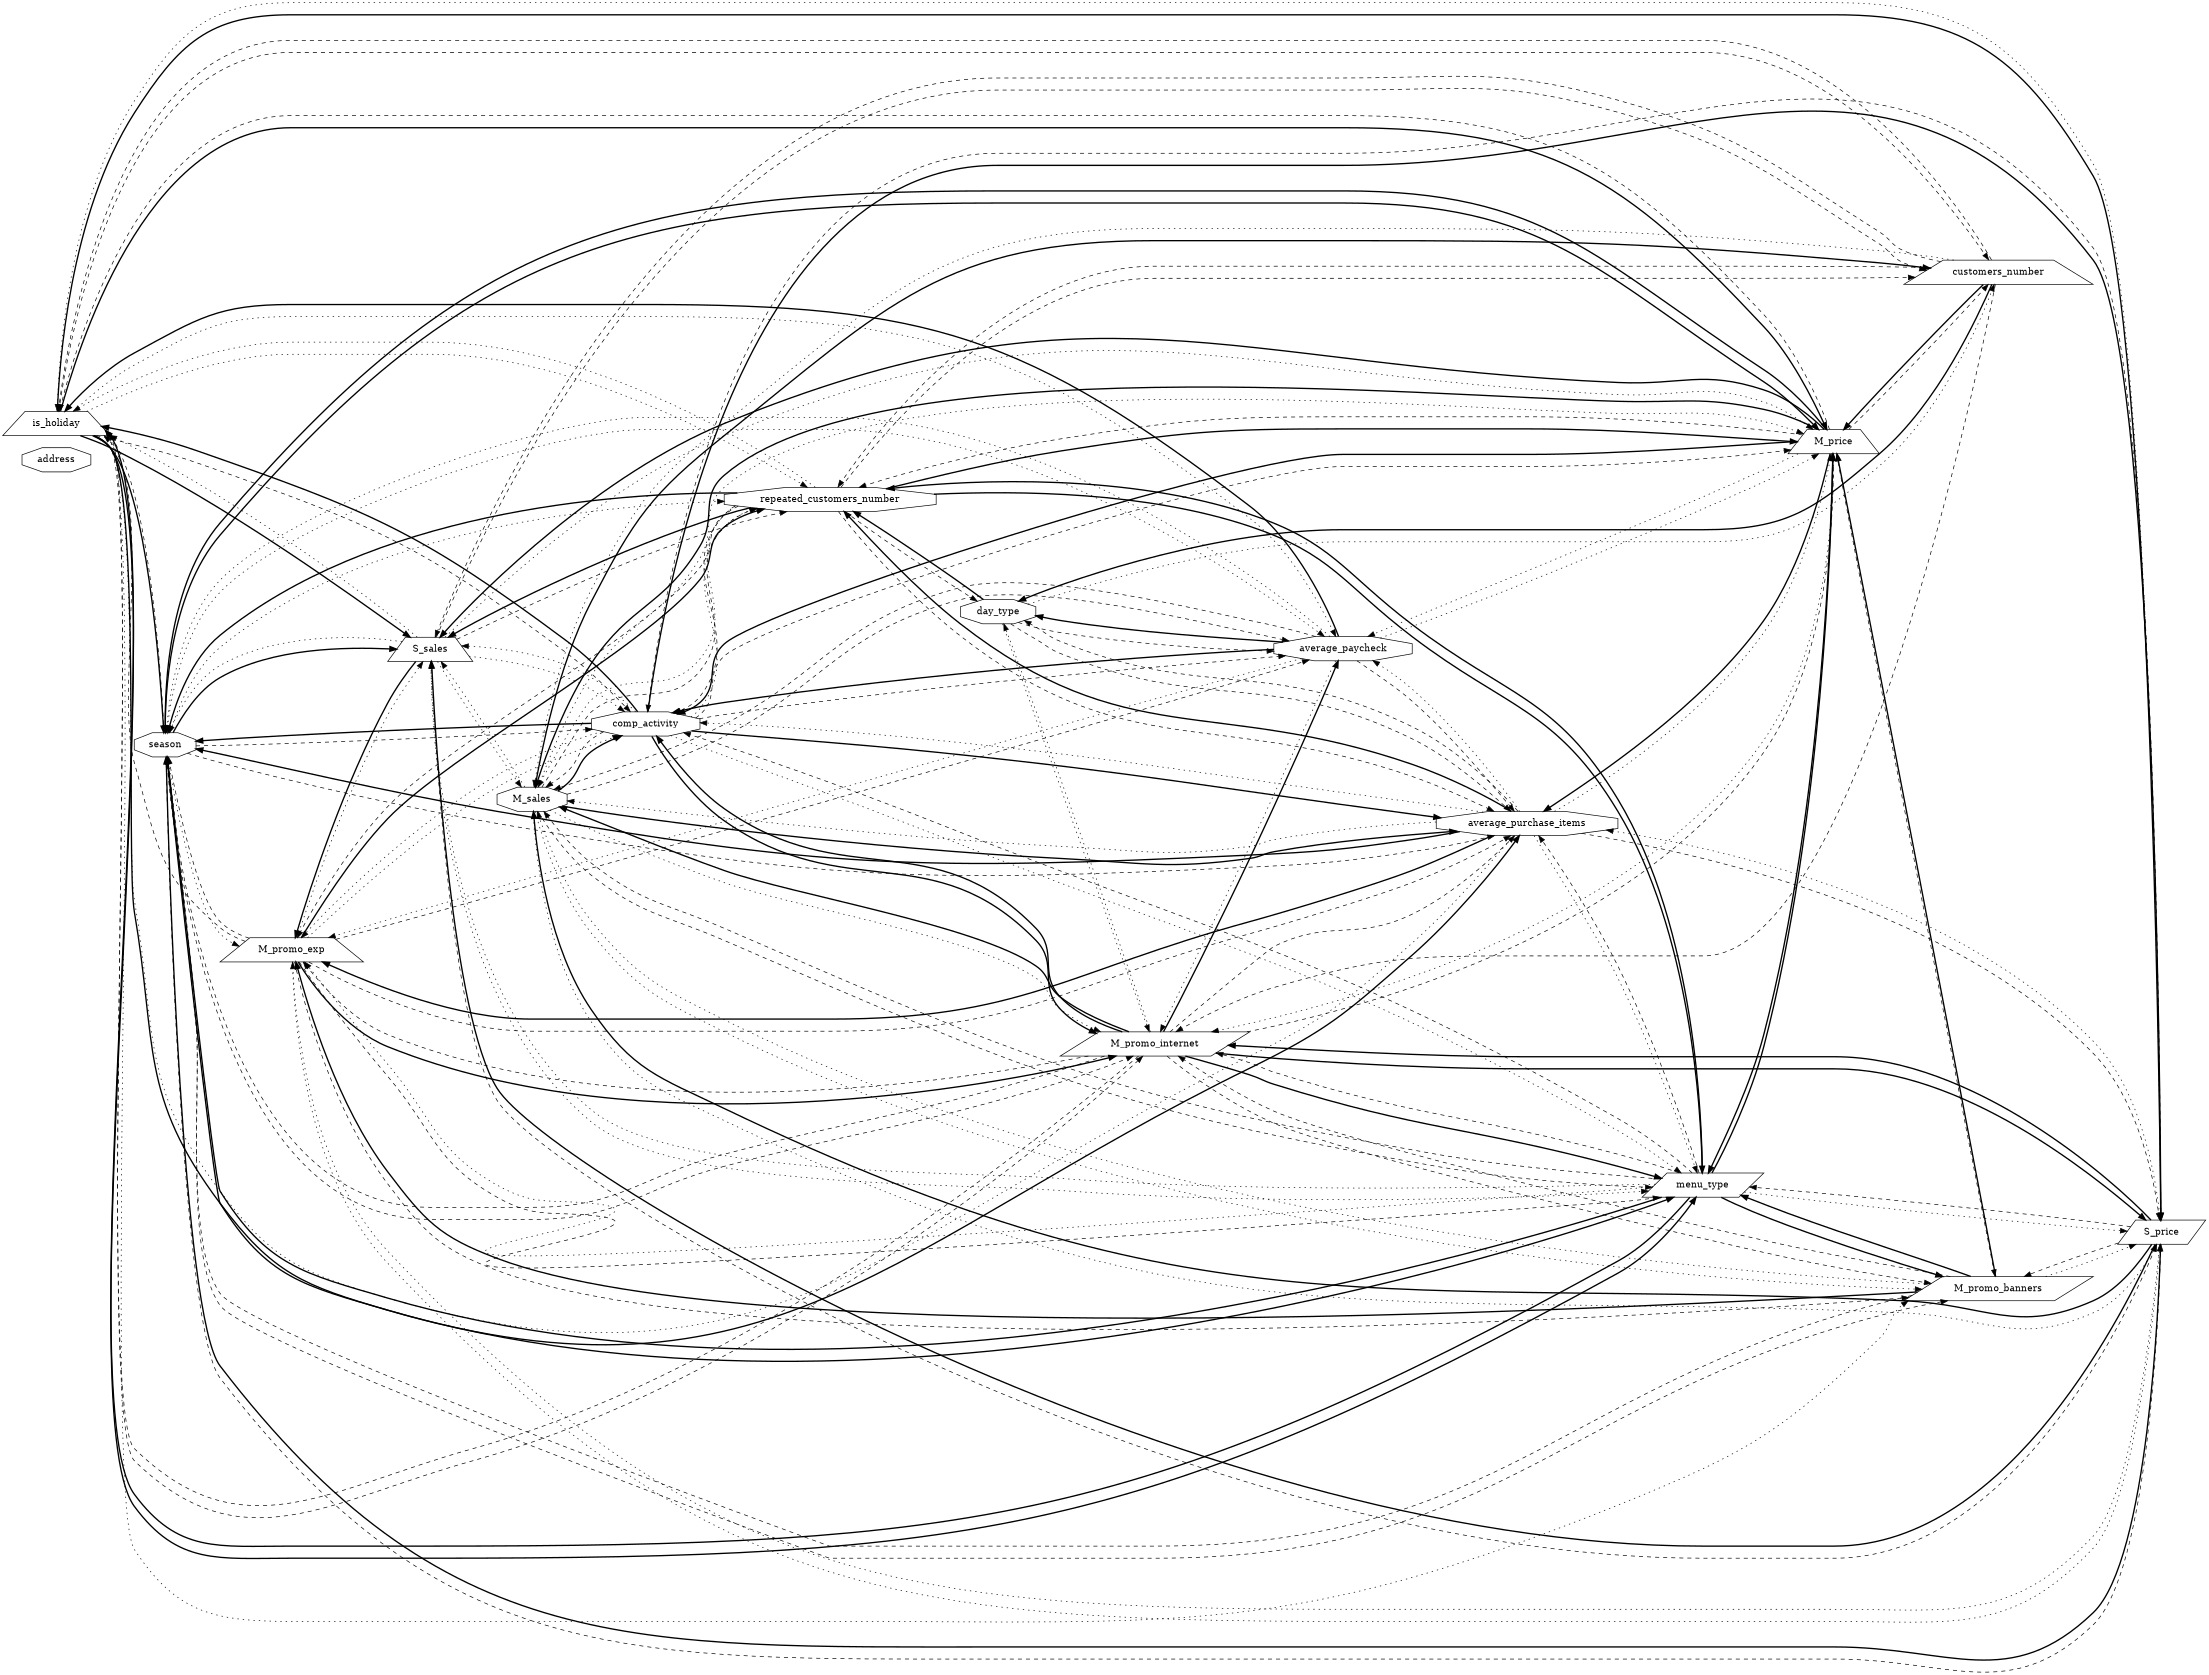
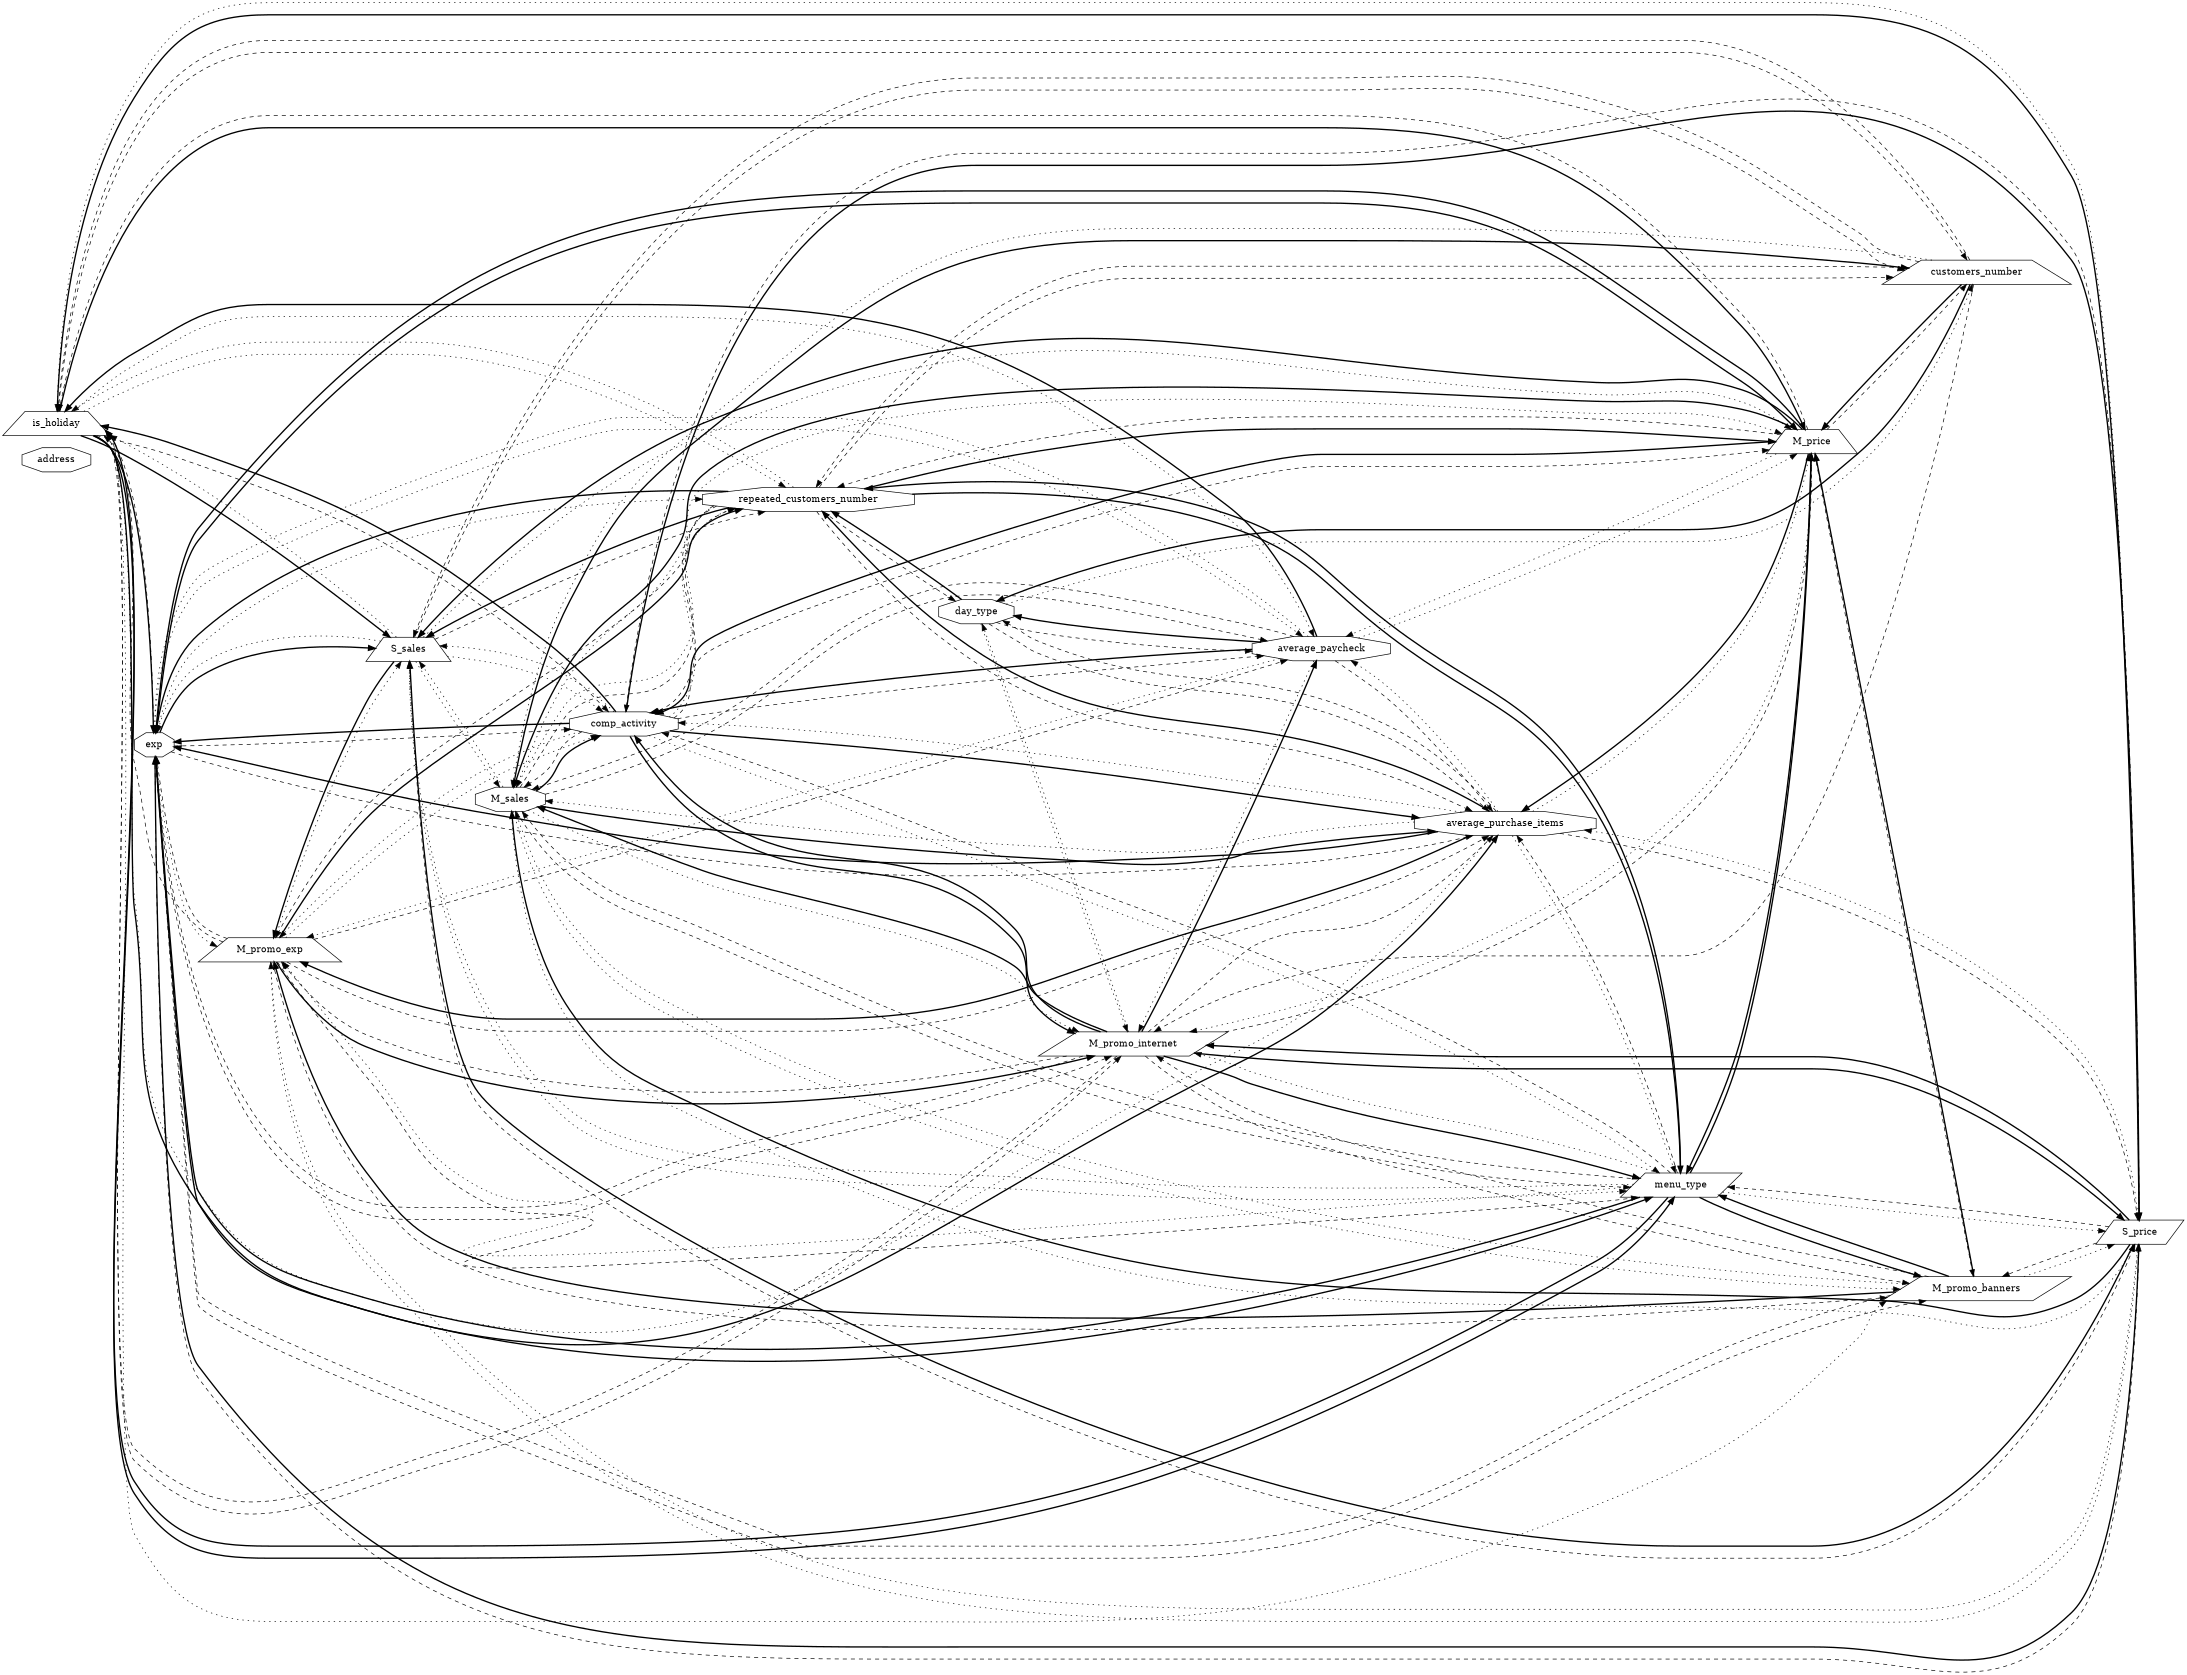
(165, 745) -> (154, 745)
(1450, 1117) -> (1429, 1117)
